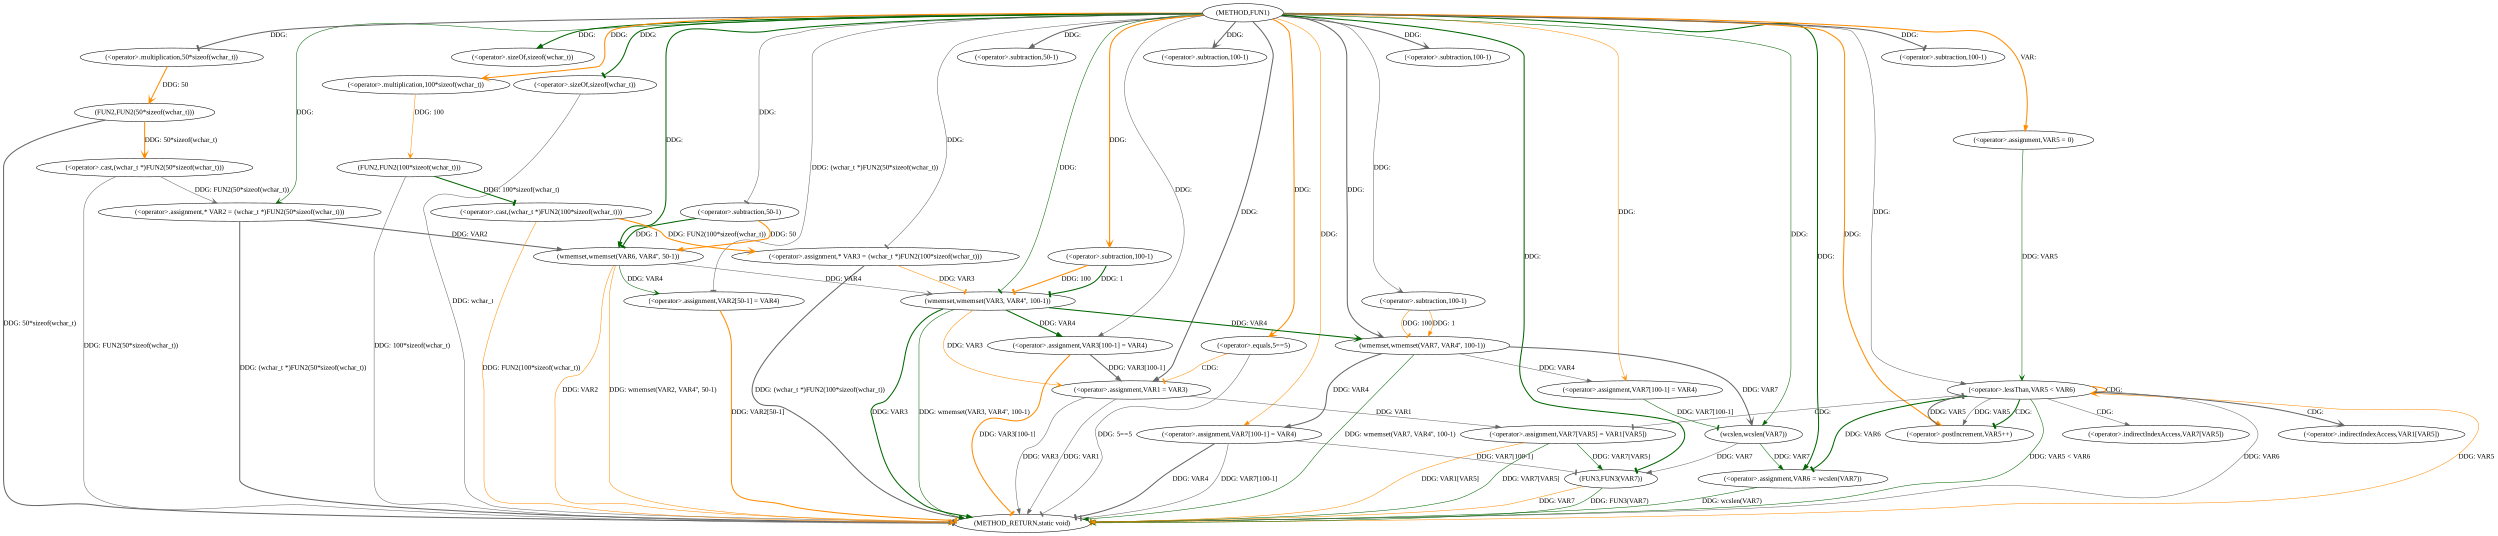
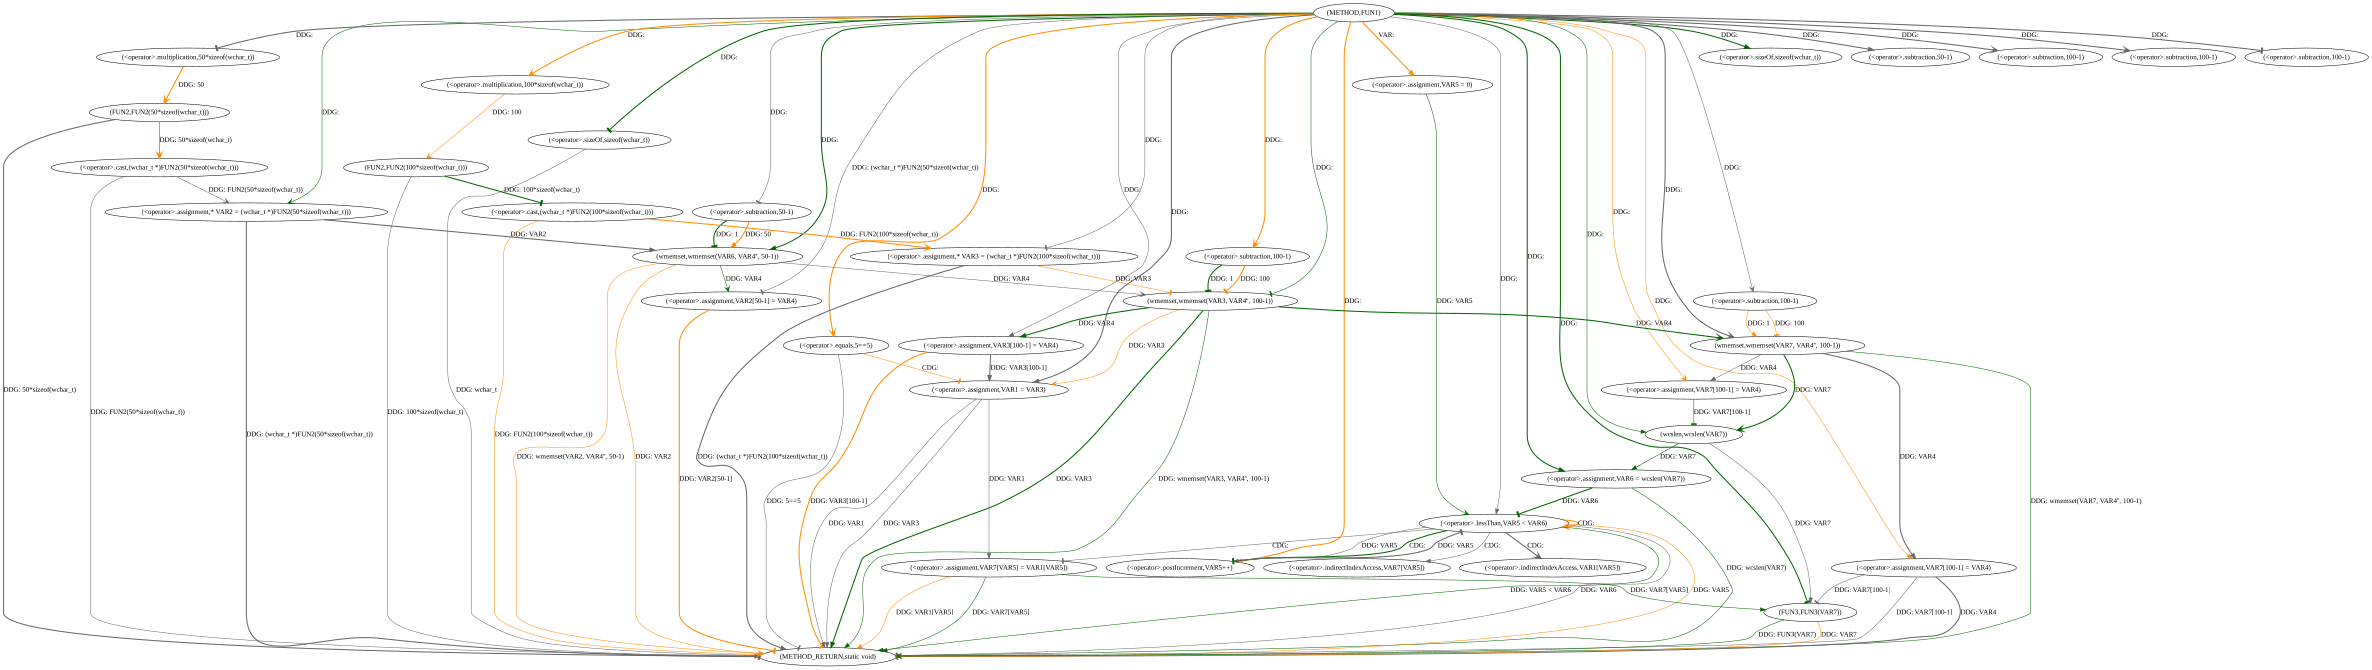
(1643, 357) -> (1788, 404)
(1878, 412) -> (1556, 501)
